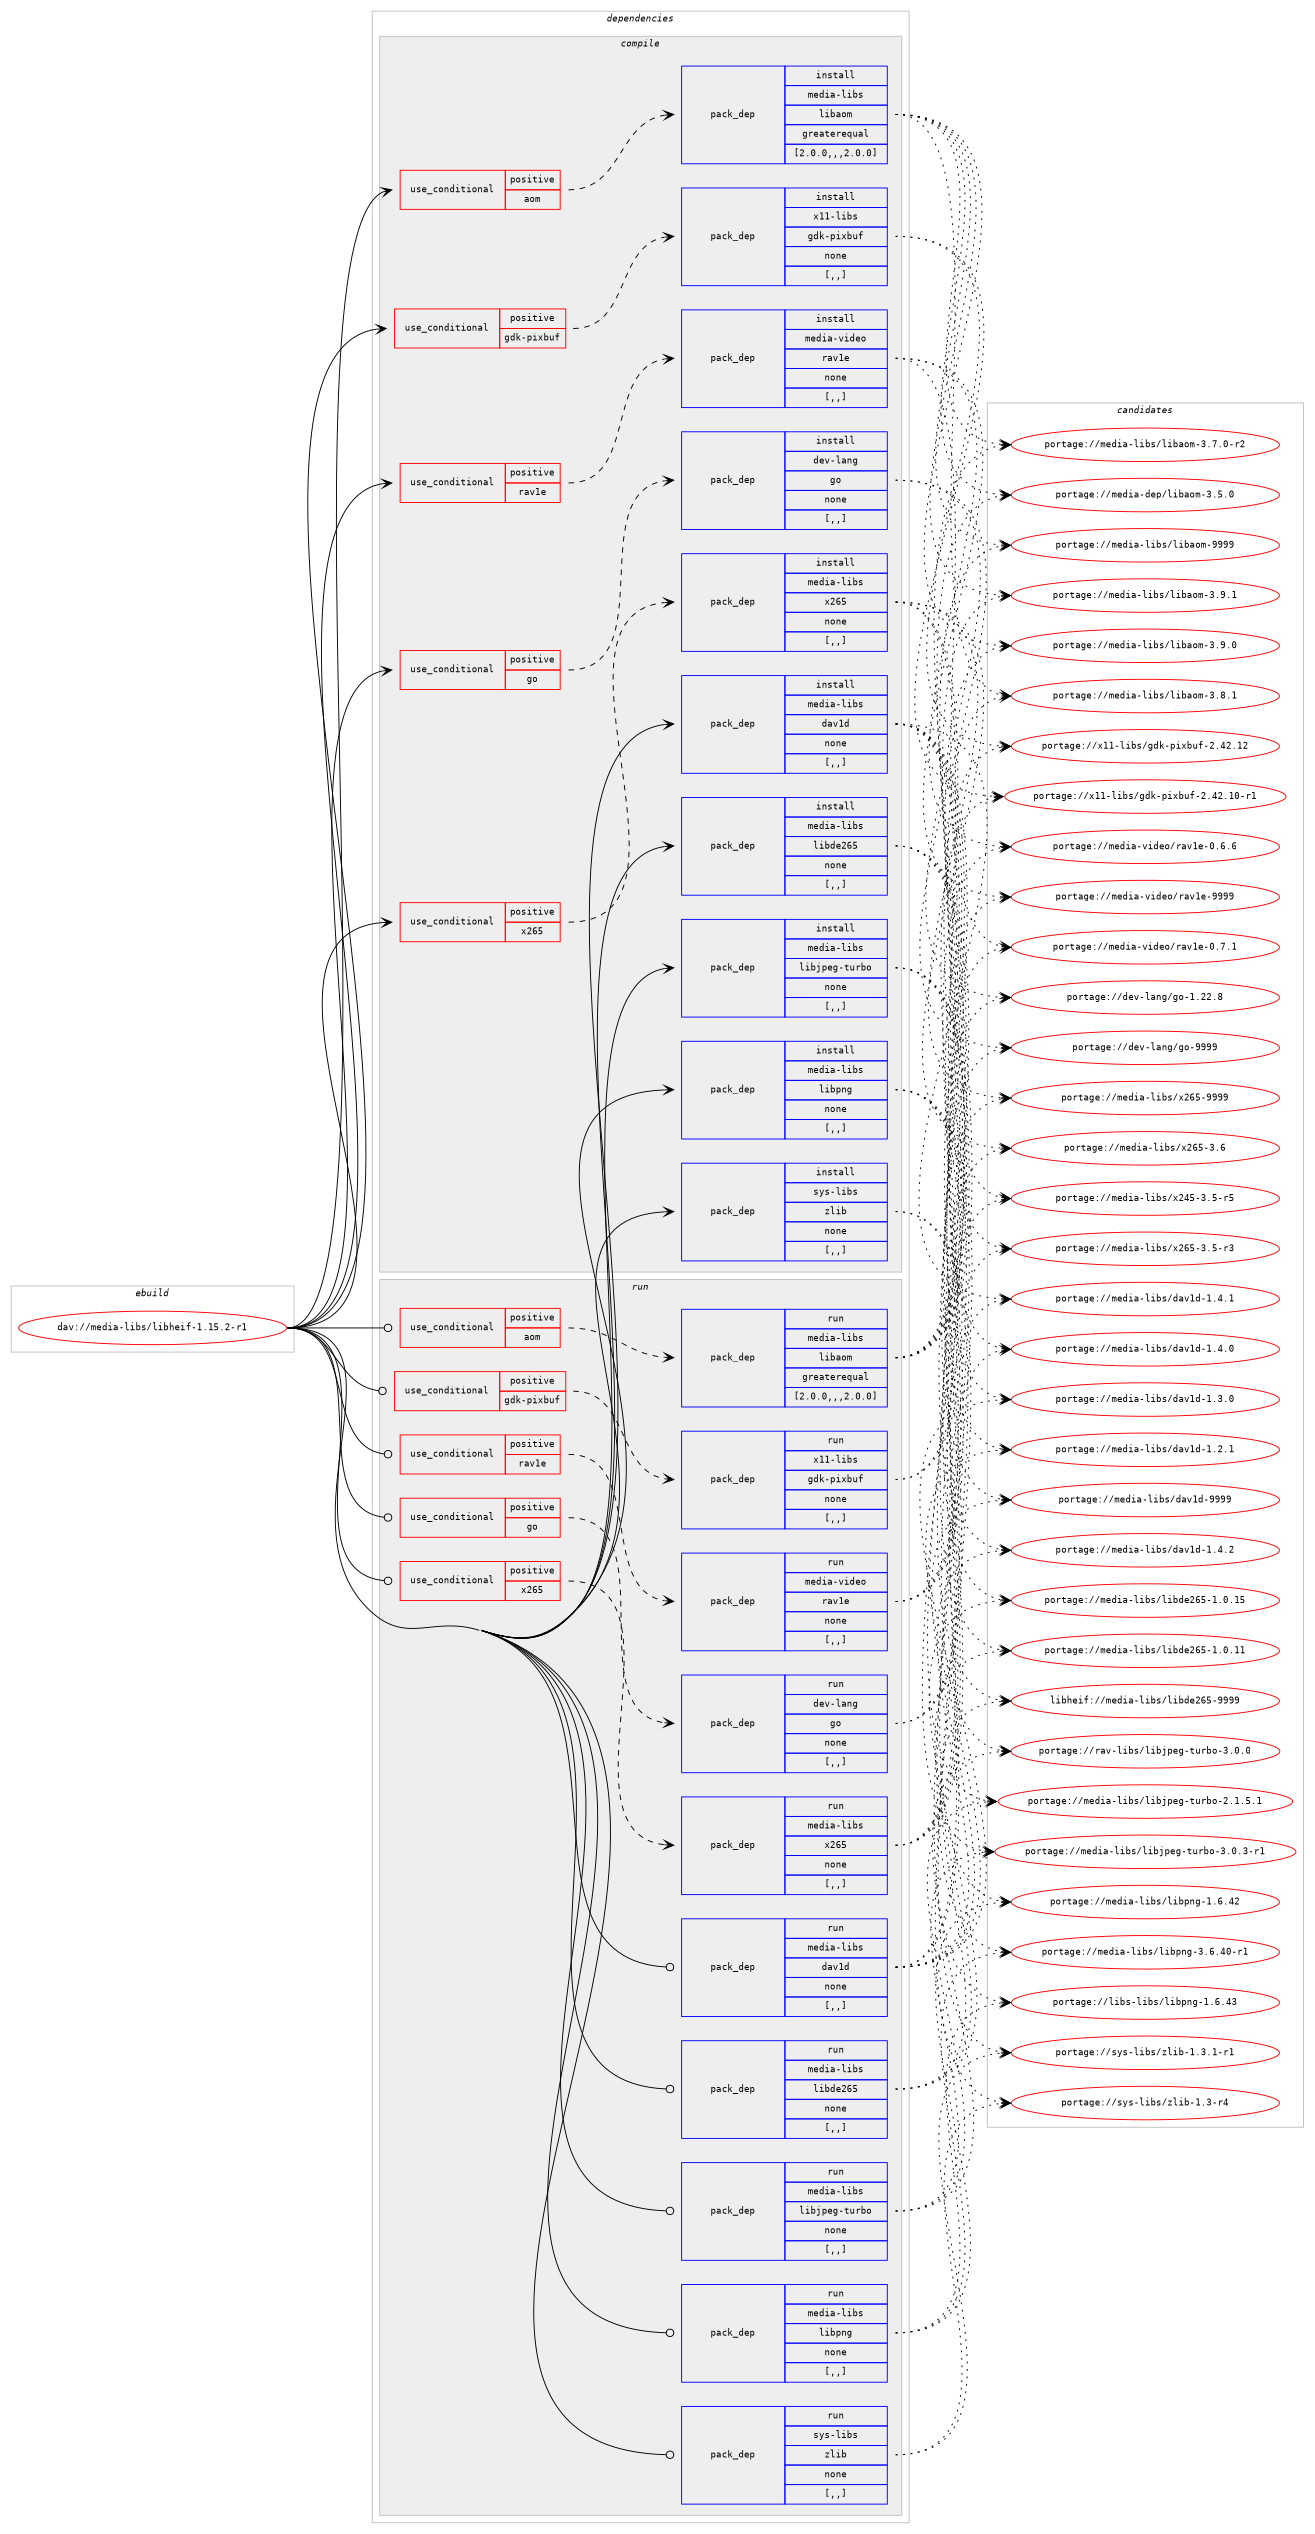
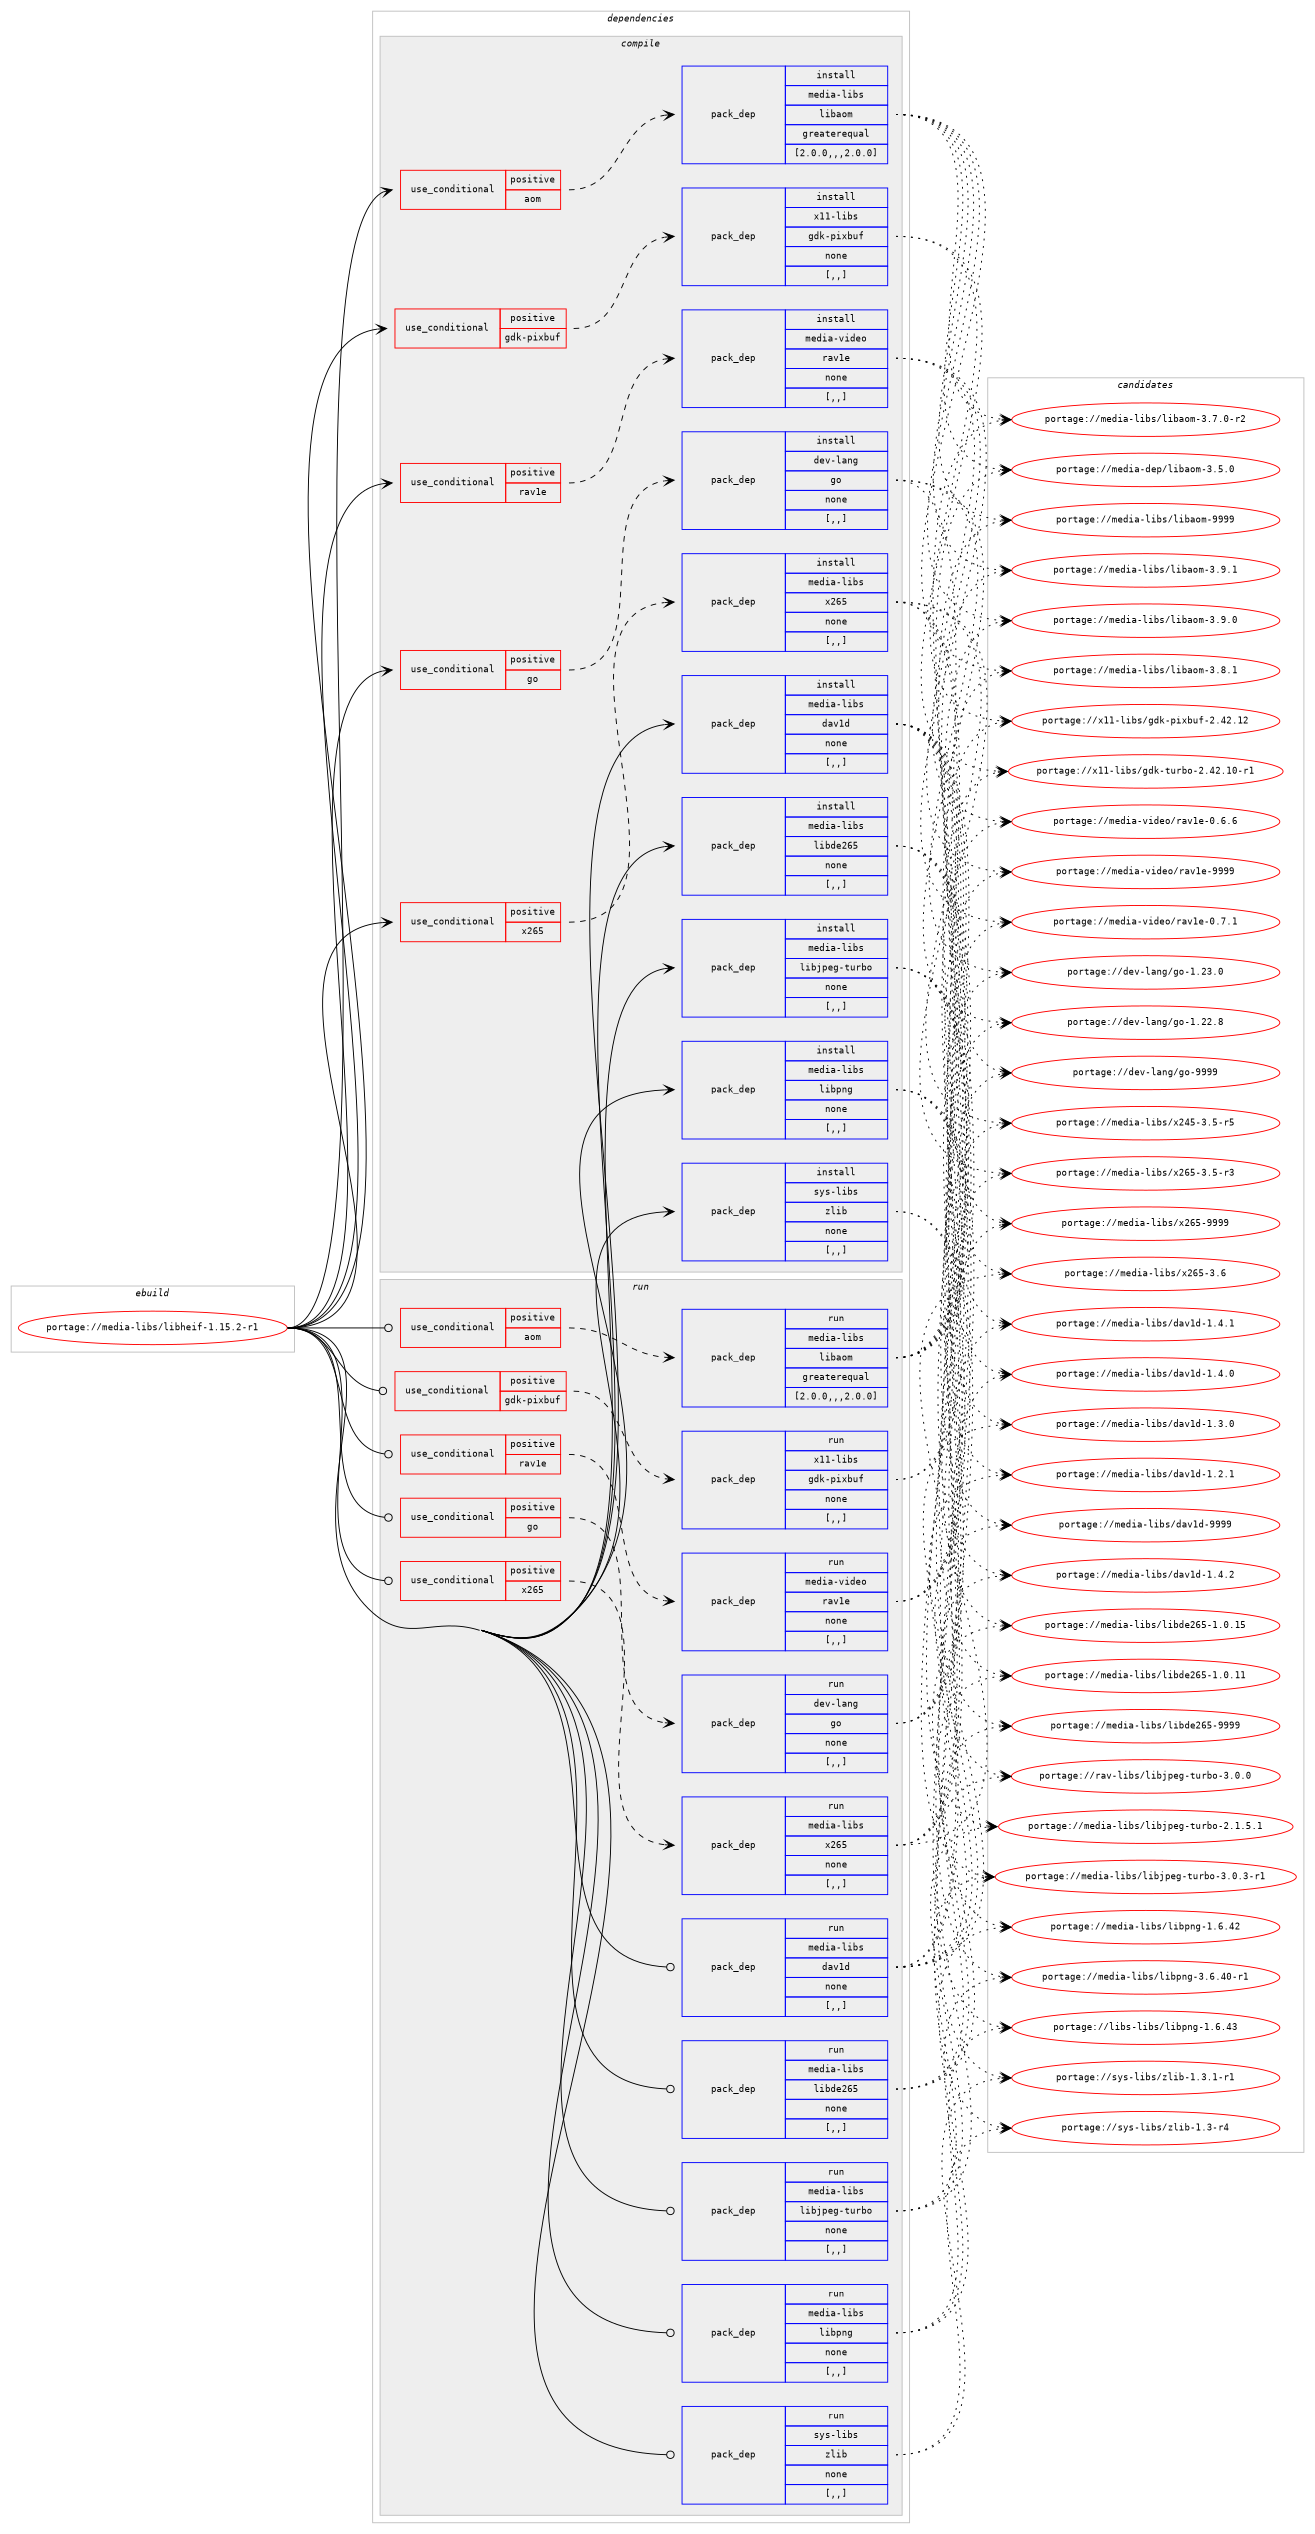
(1145, 797) -> (1146, 771)
none -> (1146, 972)
(153, 1328) -> (153, 1328)
(1145, 1701) -> (1146, 1726)
